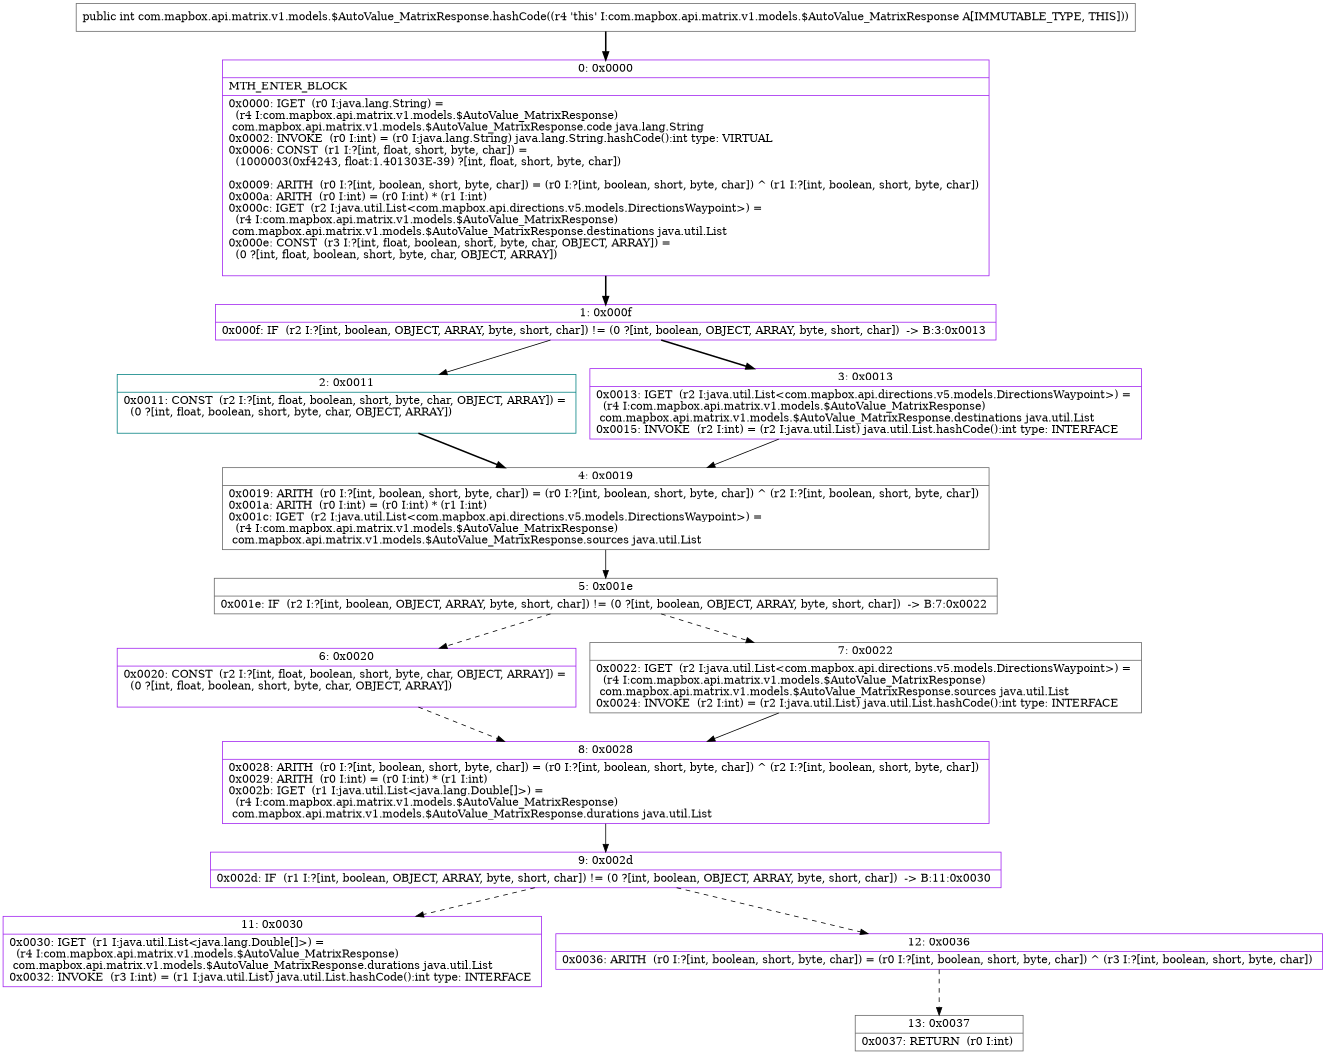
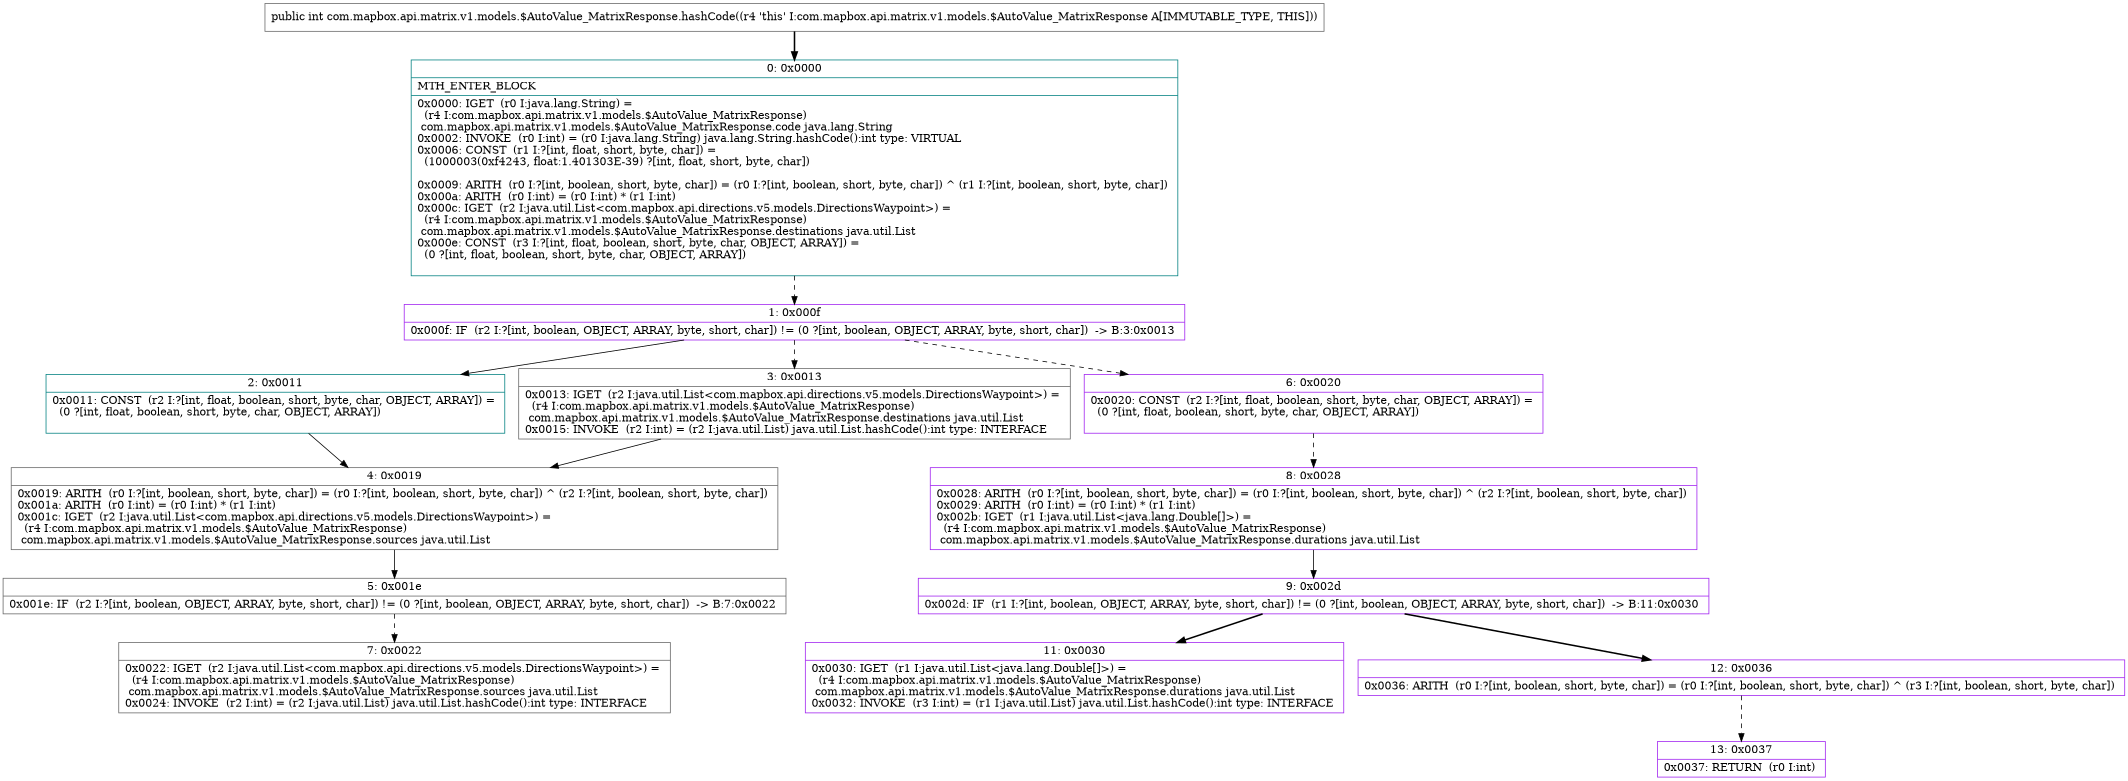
(606, 168) -> (794, 168)
(606, 286) -> (794, 286)
(704, 353) -> (794, 350)
(866, 404) -> (794, 404)
(458, 449) -> (325, 448)
(499, 630) -> (1013, 357)
(747, 726) -> none
(479, 901) -> (1224, 627)
(768, 910) -> (1524, 636)
(939, 1033) -> (1741, 759)
